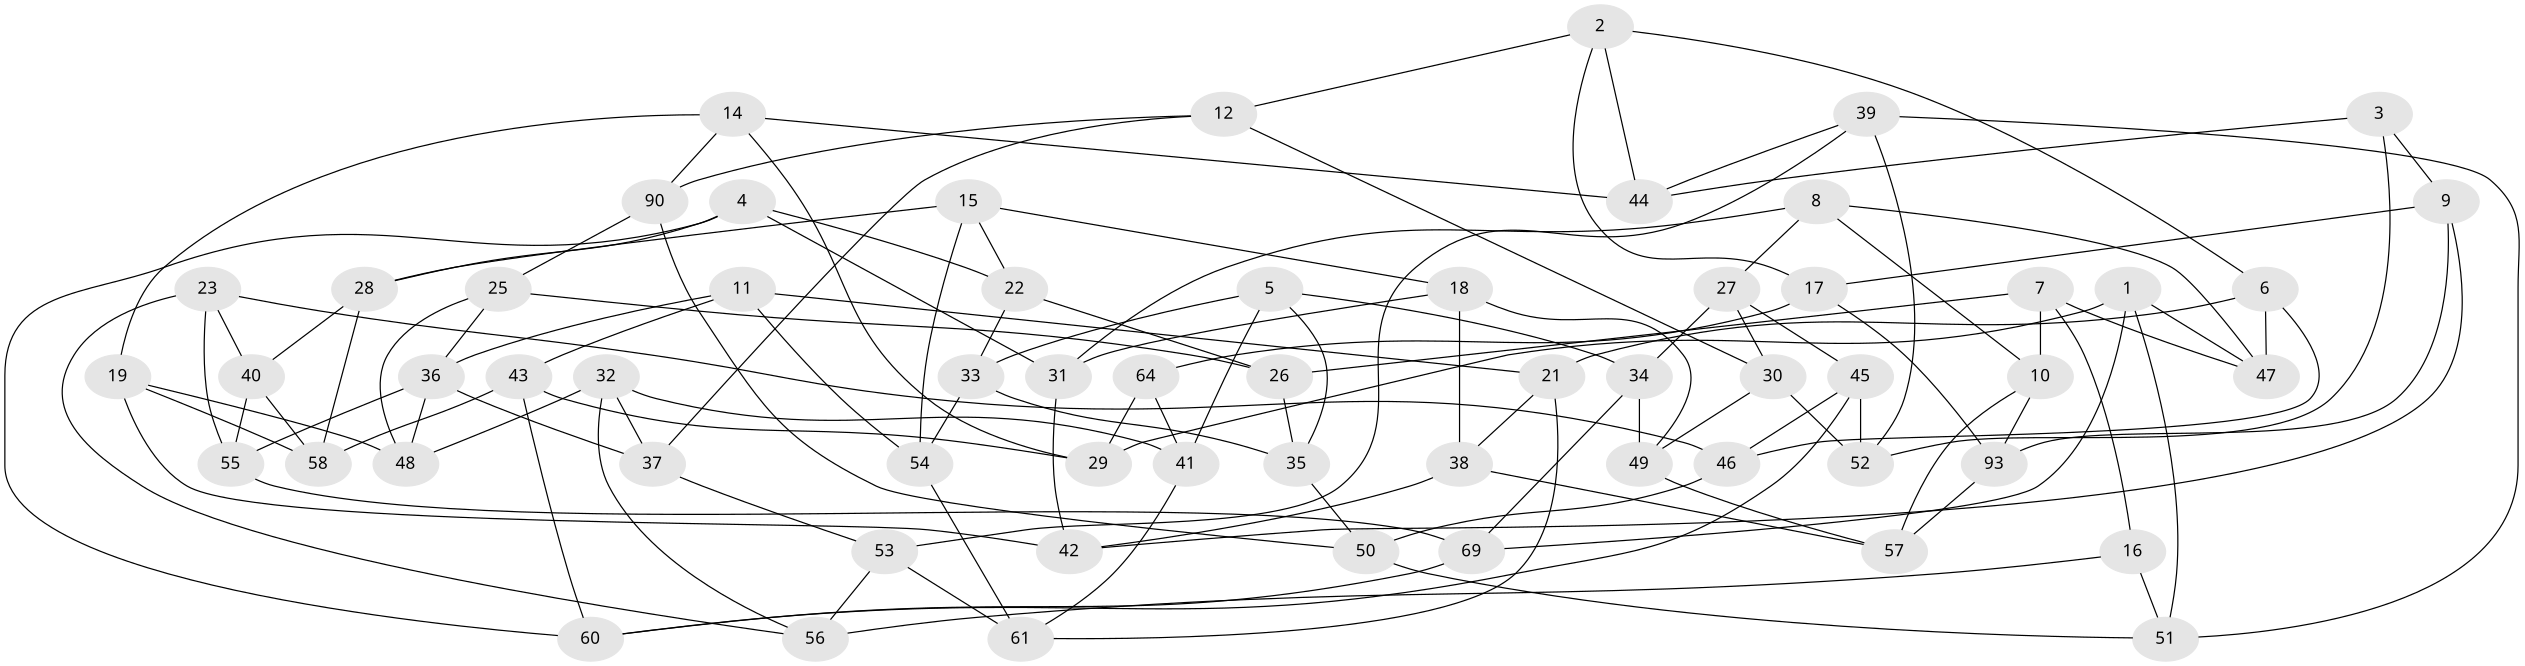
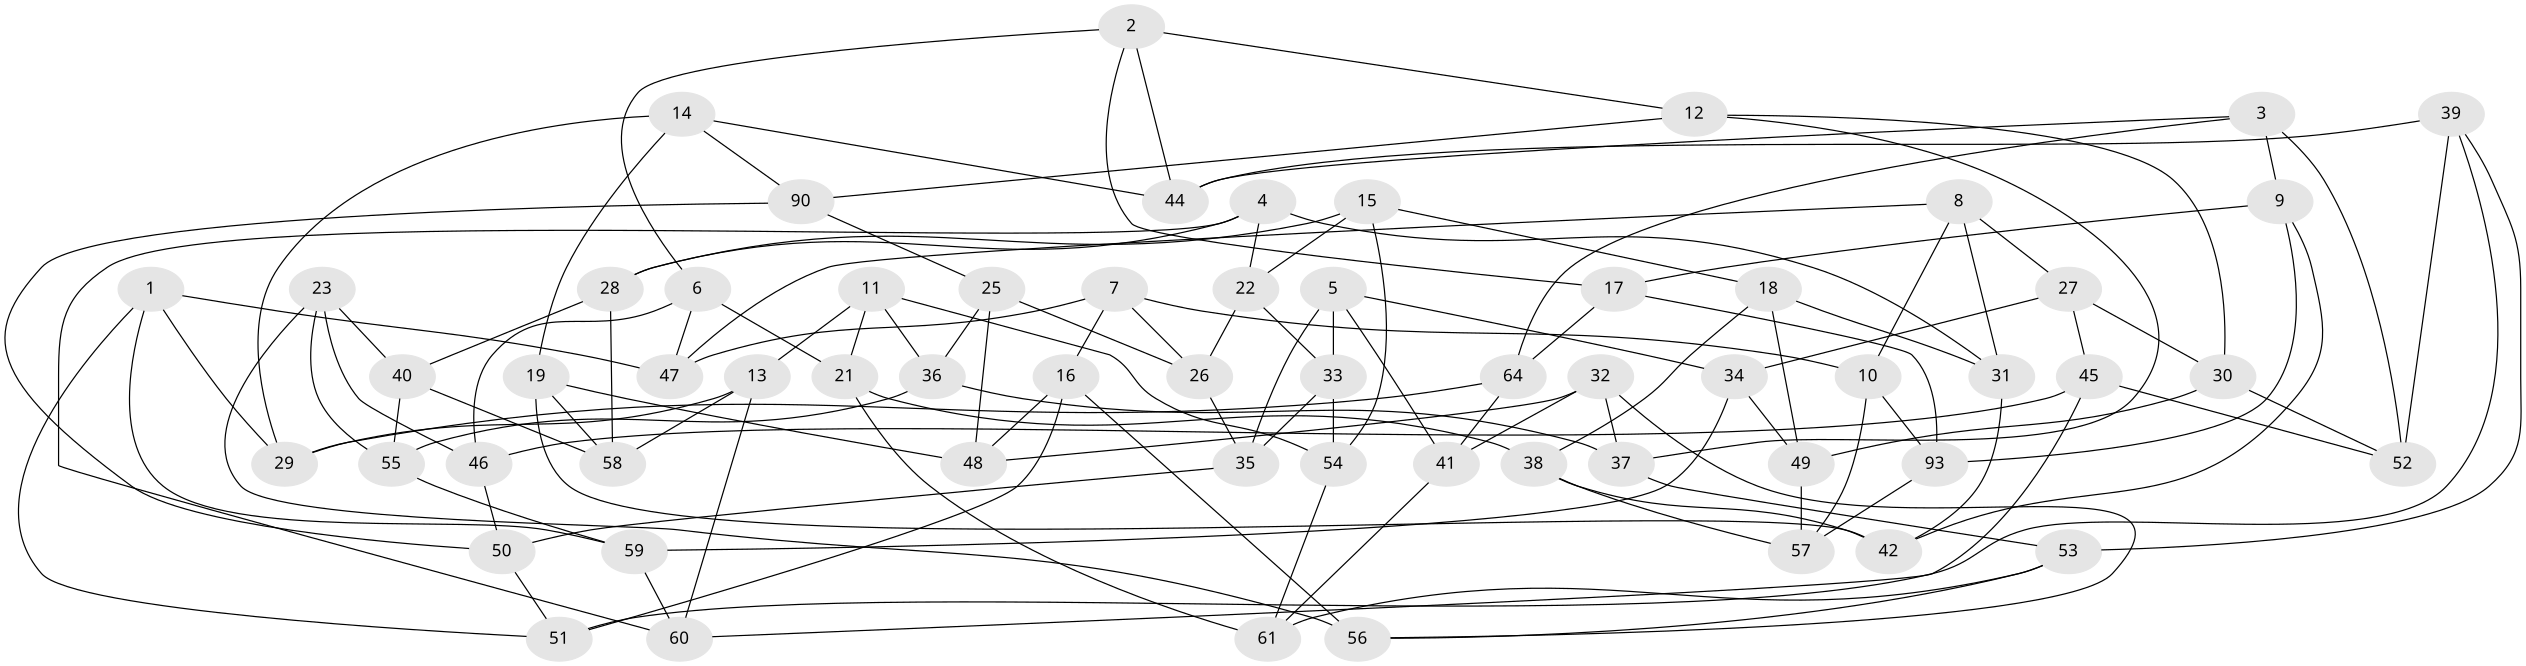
none -> (1843, 177)
(519, 377) -> (757, 377)
(421, 412) -> (1020, 421)
(1472, 552) -> (635, 552)
